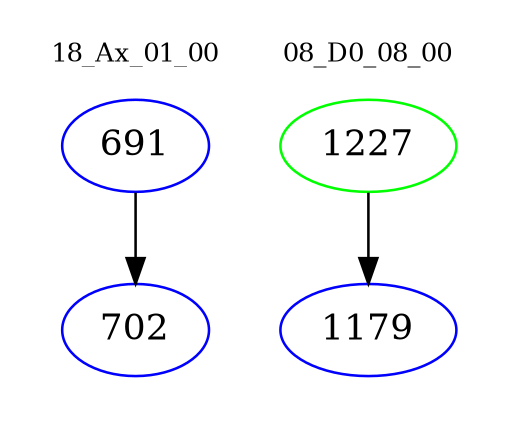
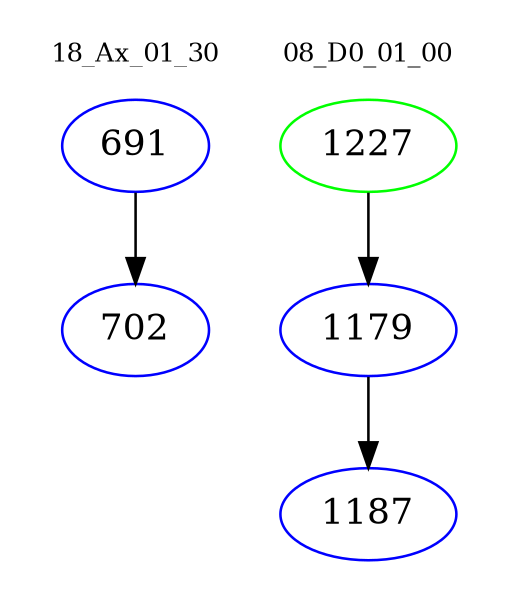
(136, 55) -> (136, 55)
(368, 55) -> (368, 55)
none -> (368, 514)
